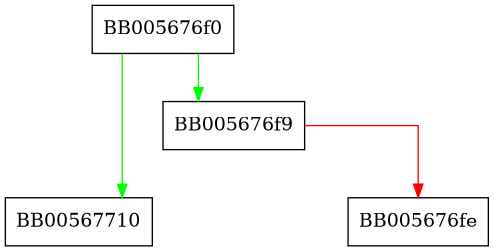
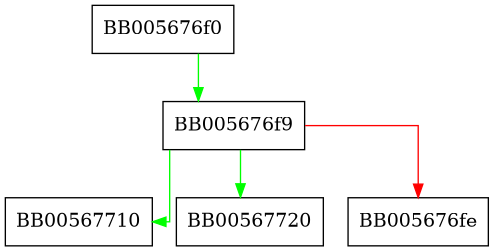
(122, 119) -> (170, 188)
none -> (250, 222)
